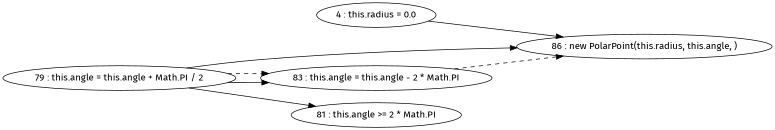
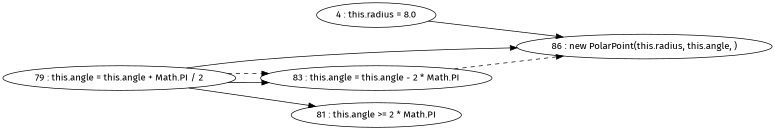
(376, 15) -> (376, 15)
